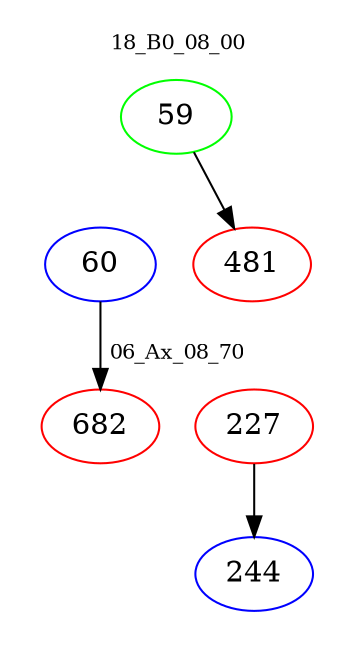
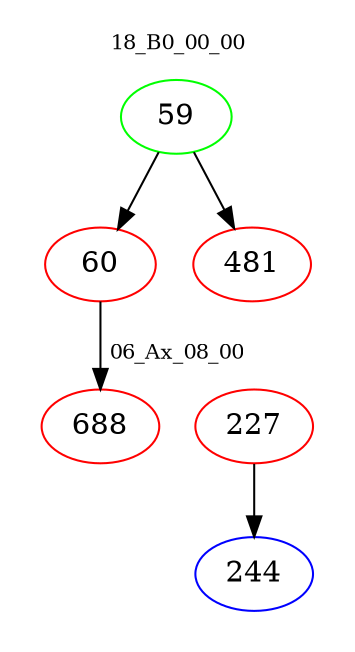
(178, 44) -> (178, 44)
none -> (143, 181)
(100, 264) -> (100, 264)
(177, 354) -> (177, 354)
(100, 426) -> (100, 426)
